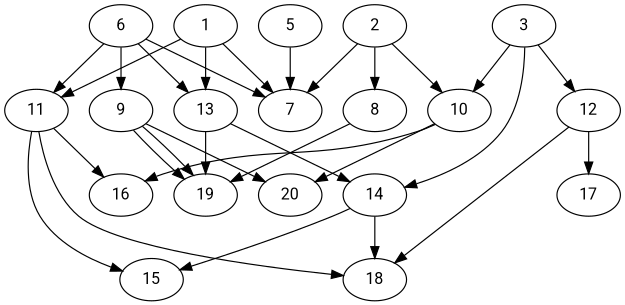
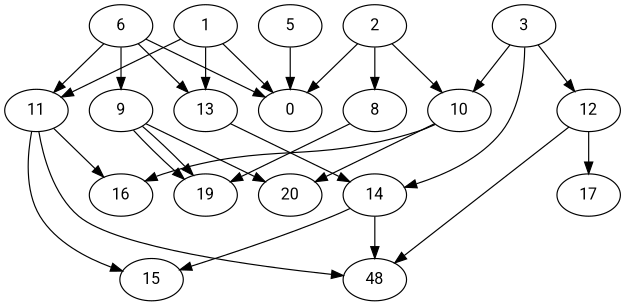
(290, 110) -> (290, 110)
(206, 145) -> none
(375, 280) -> (375, 280)
